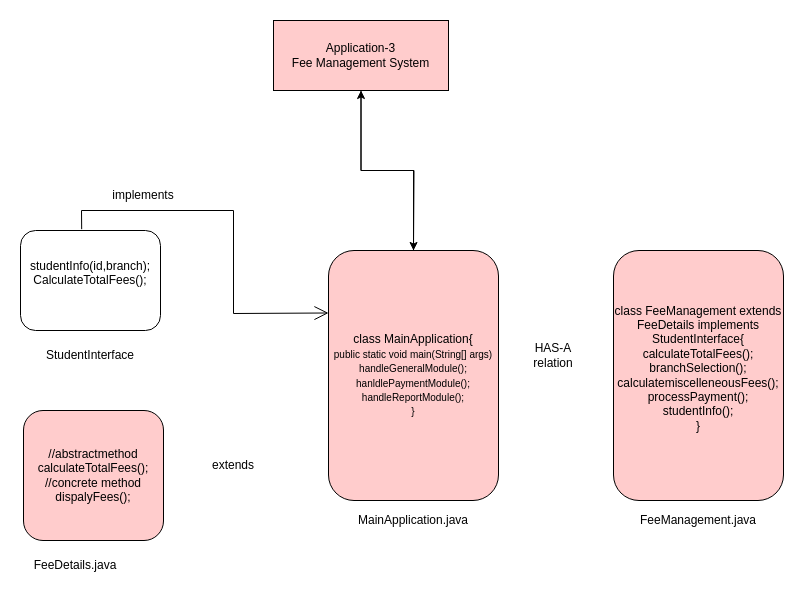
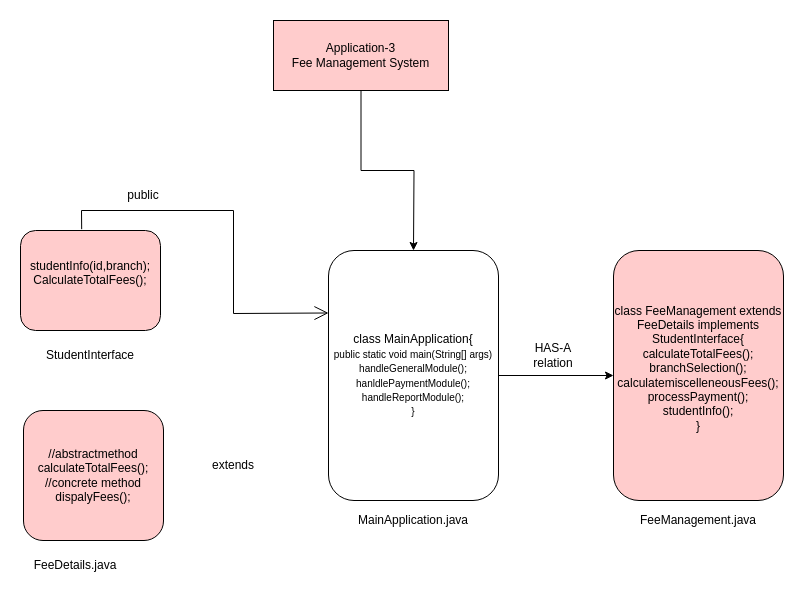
(144, 196) -> (144, 196)
(414, 250) -> (553, 376)
(91, 281) -> (91, 281)
(414, 376) -> (414, 376)
